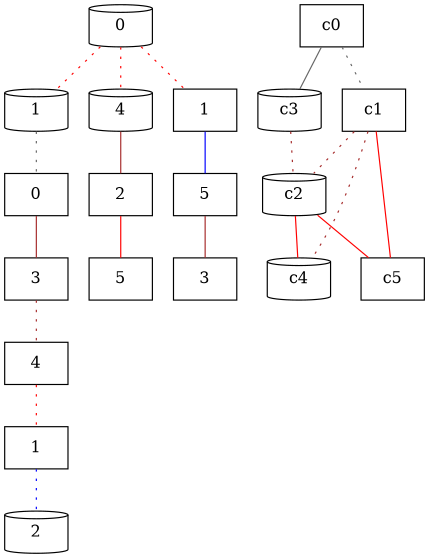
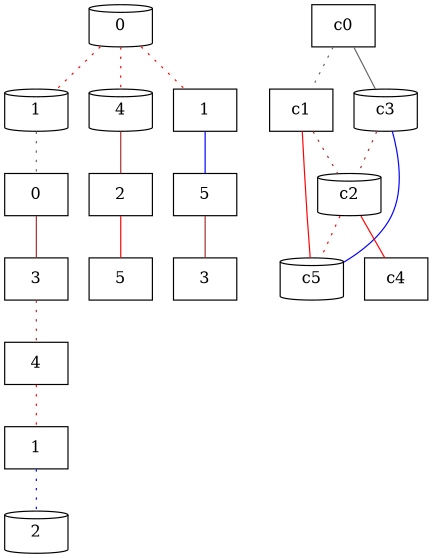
(345, 197) -> none
none -> (395, 207)
(343, 236) -> (331, 237)
(299, 279) -> (396, 279)
(393, 279) -> (312, 279)
